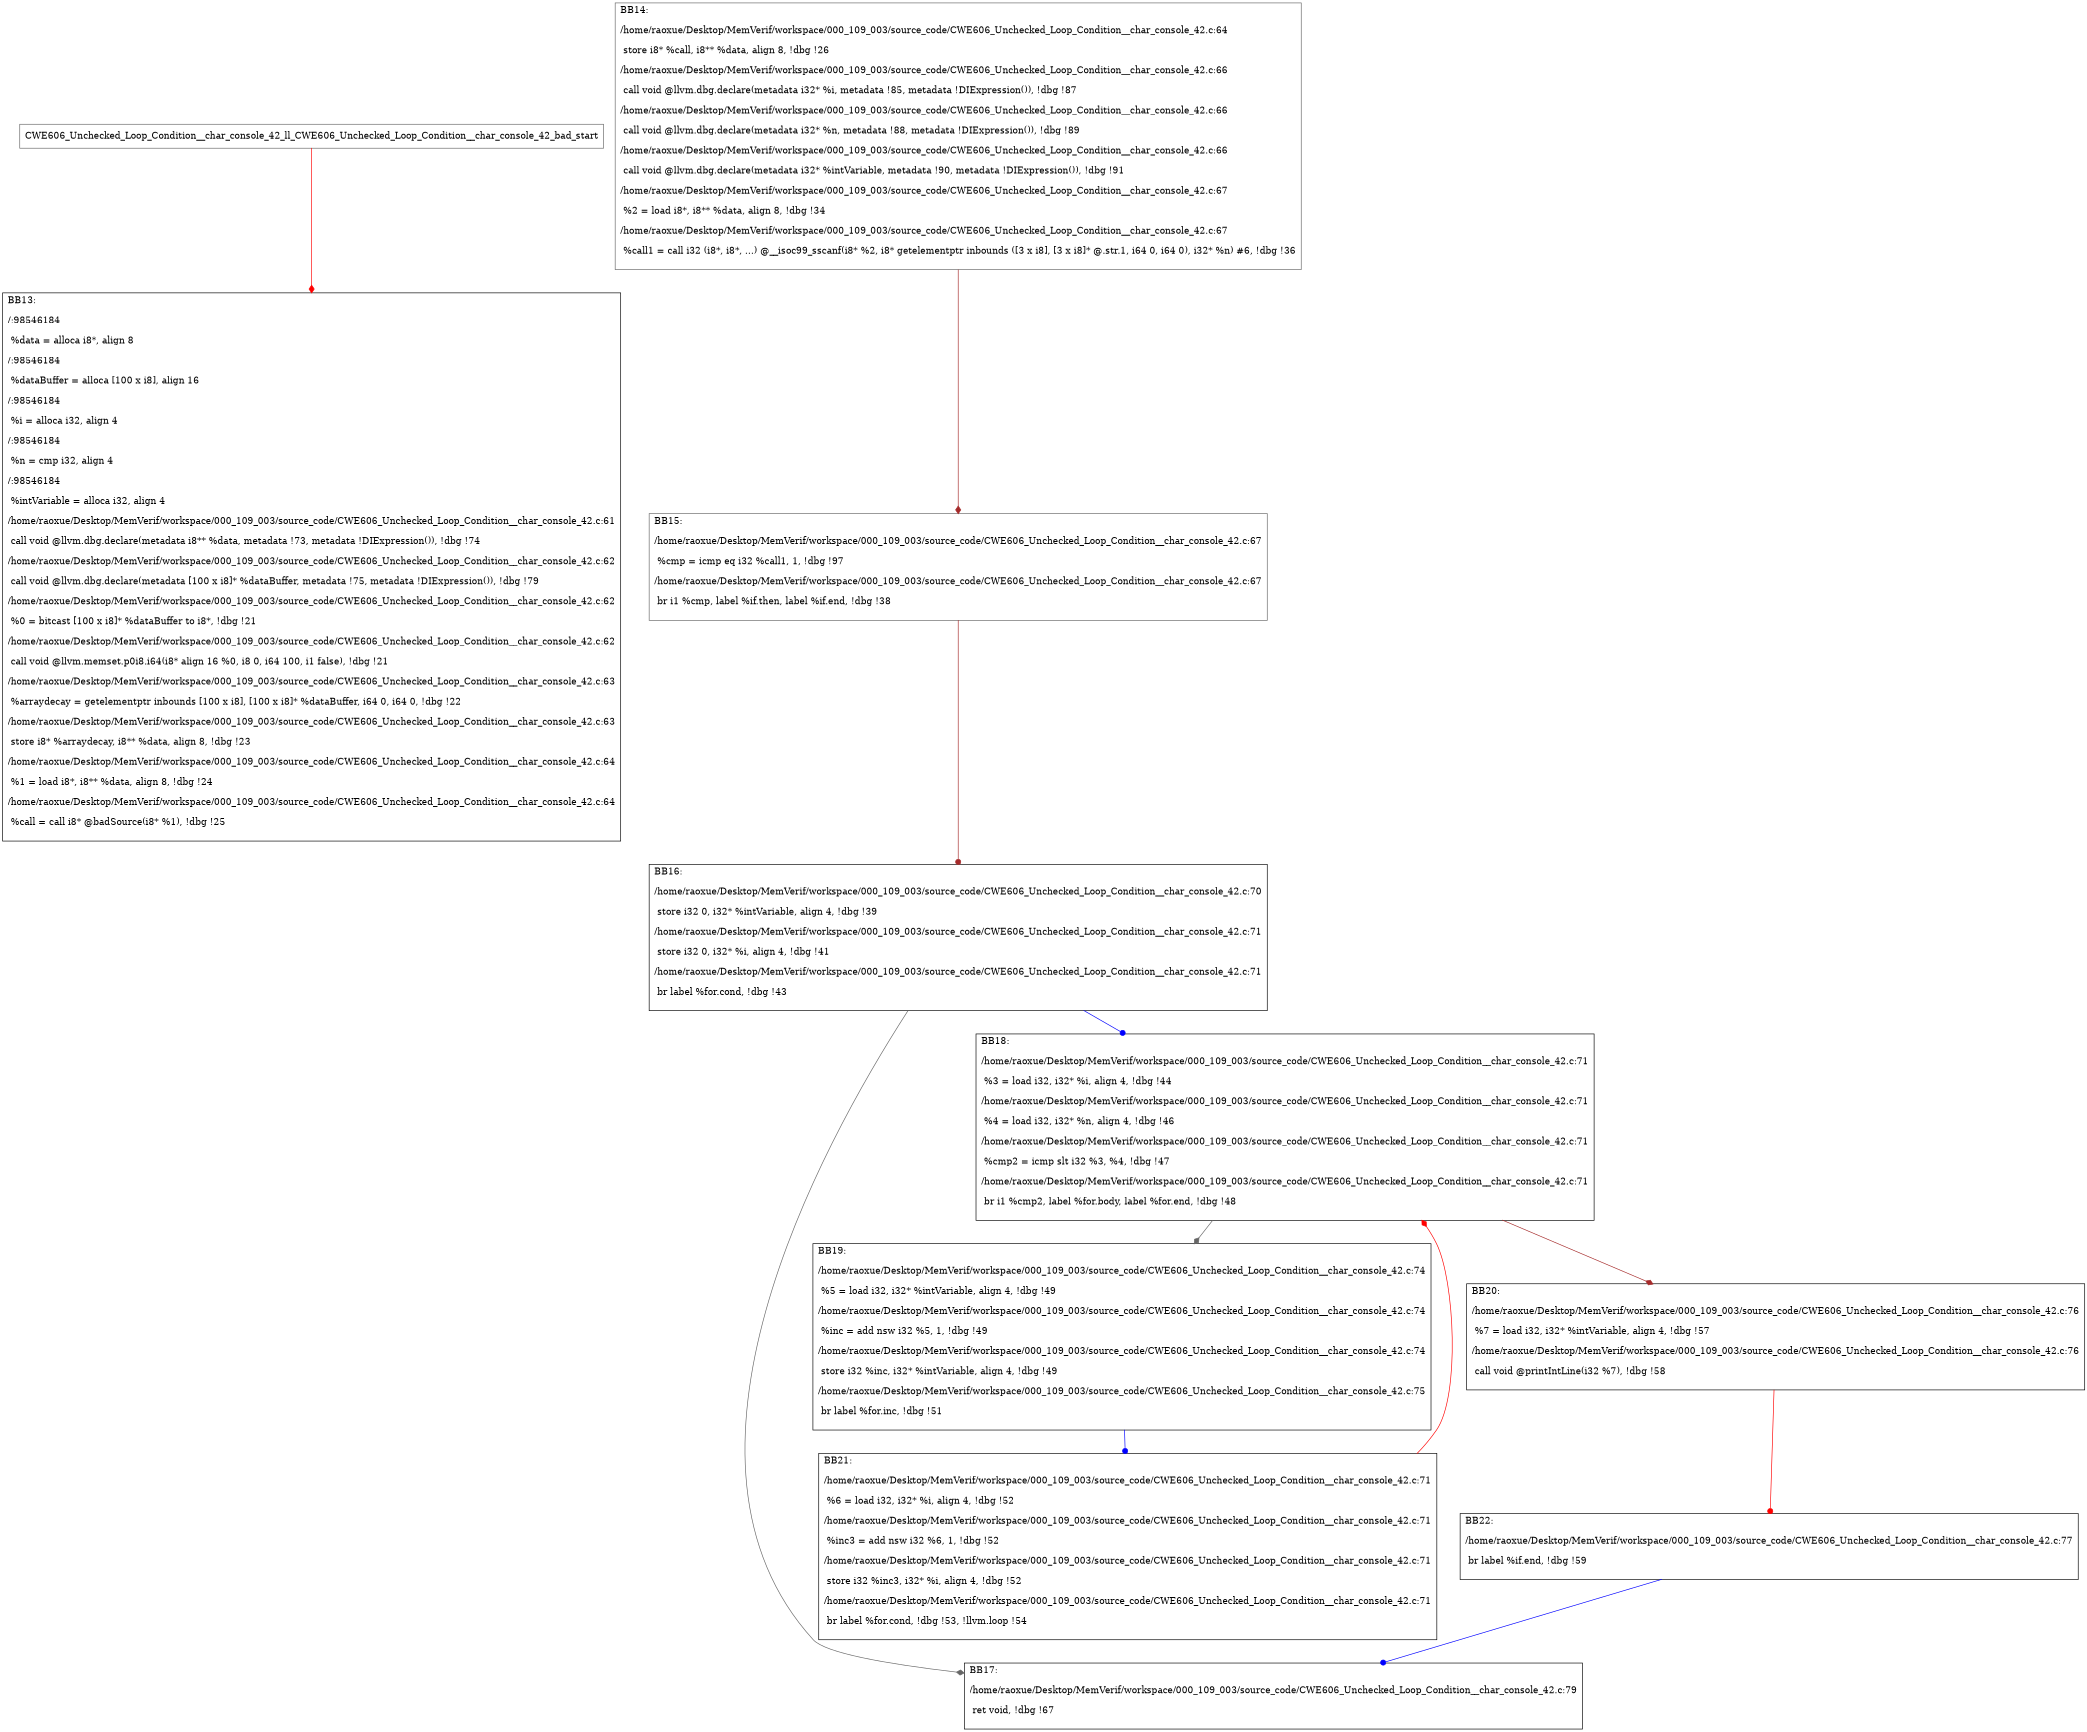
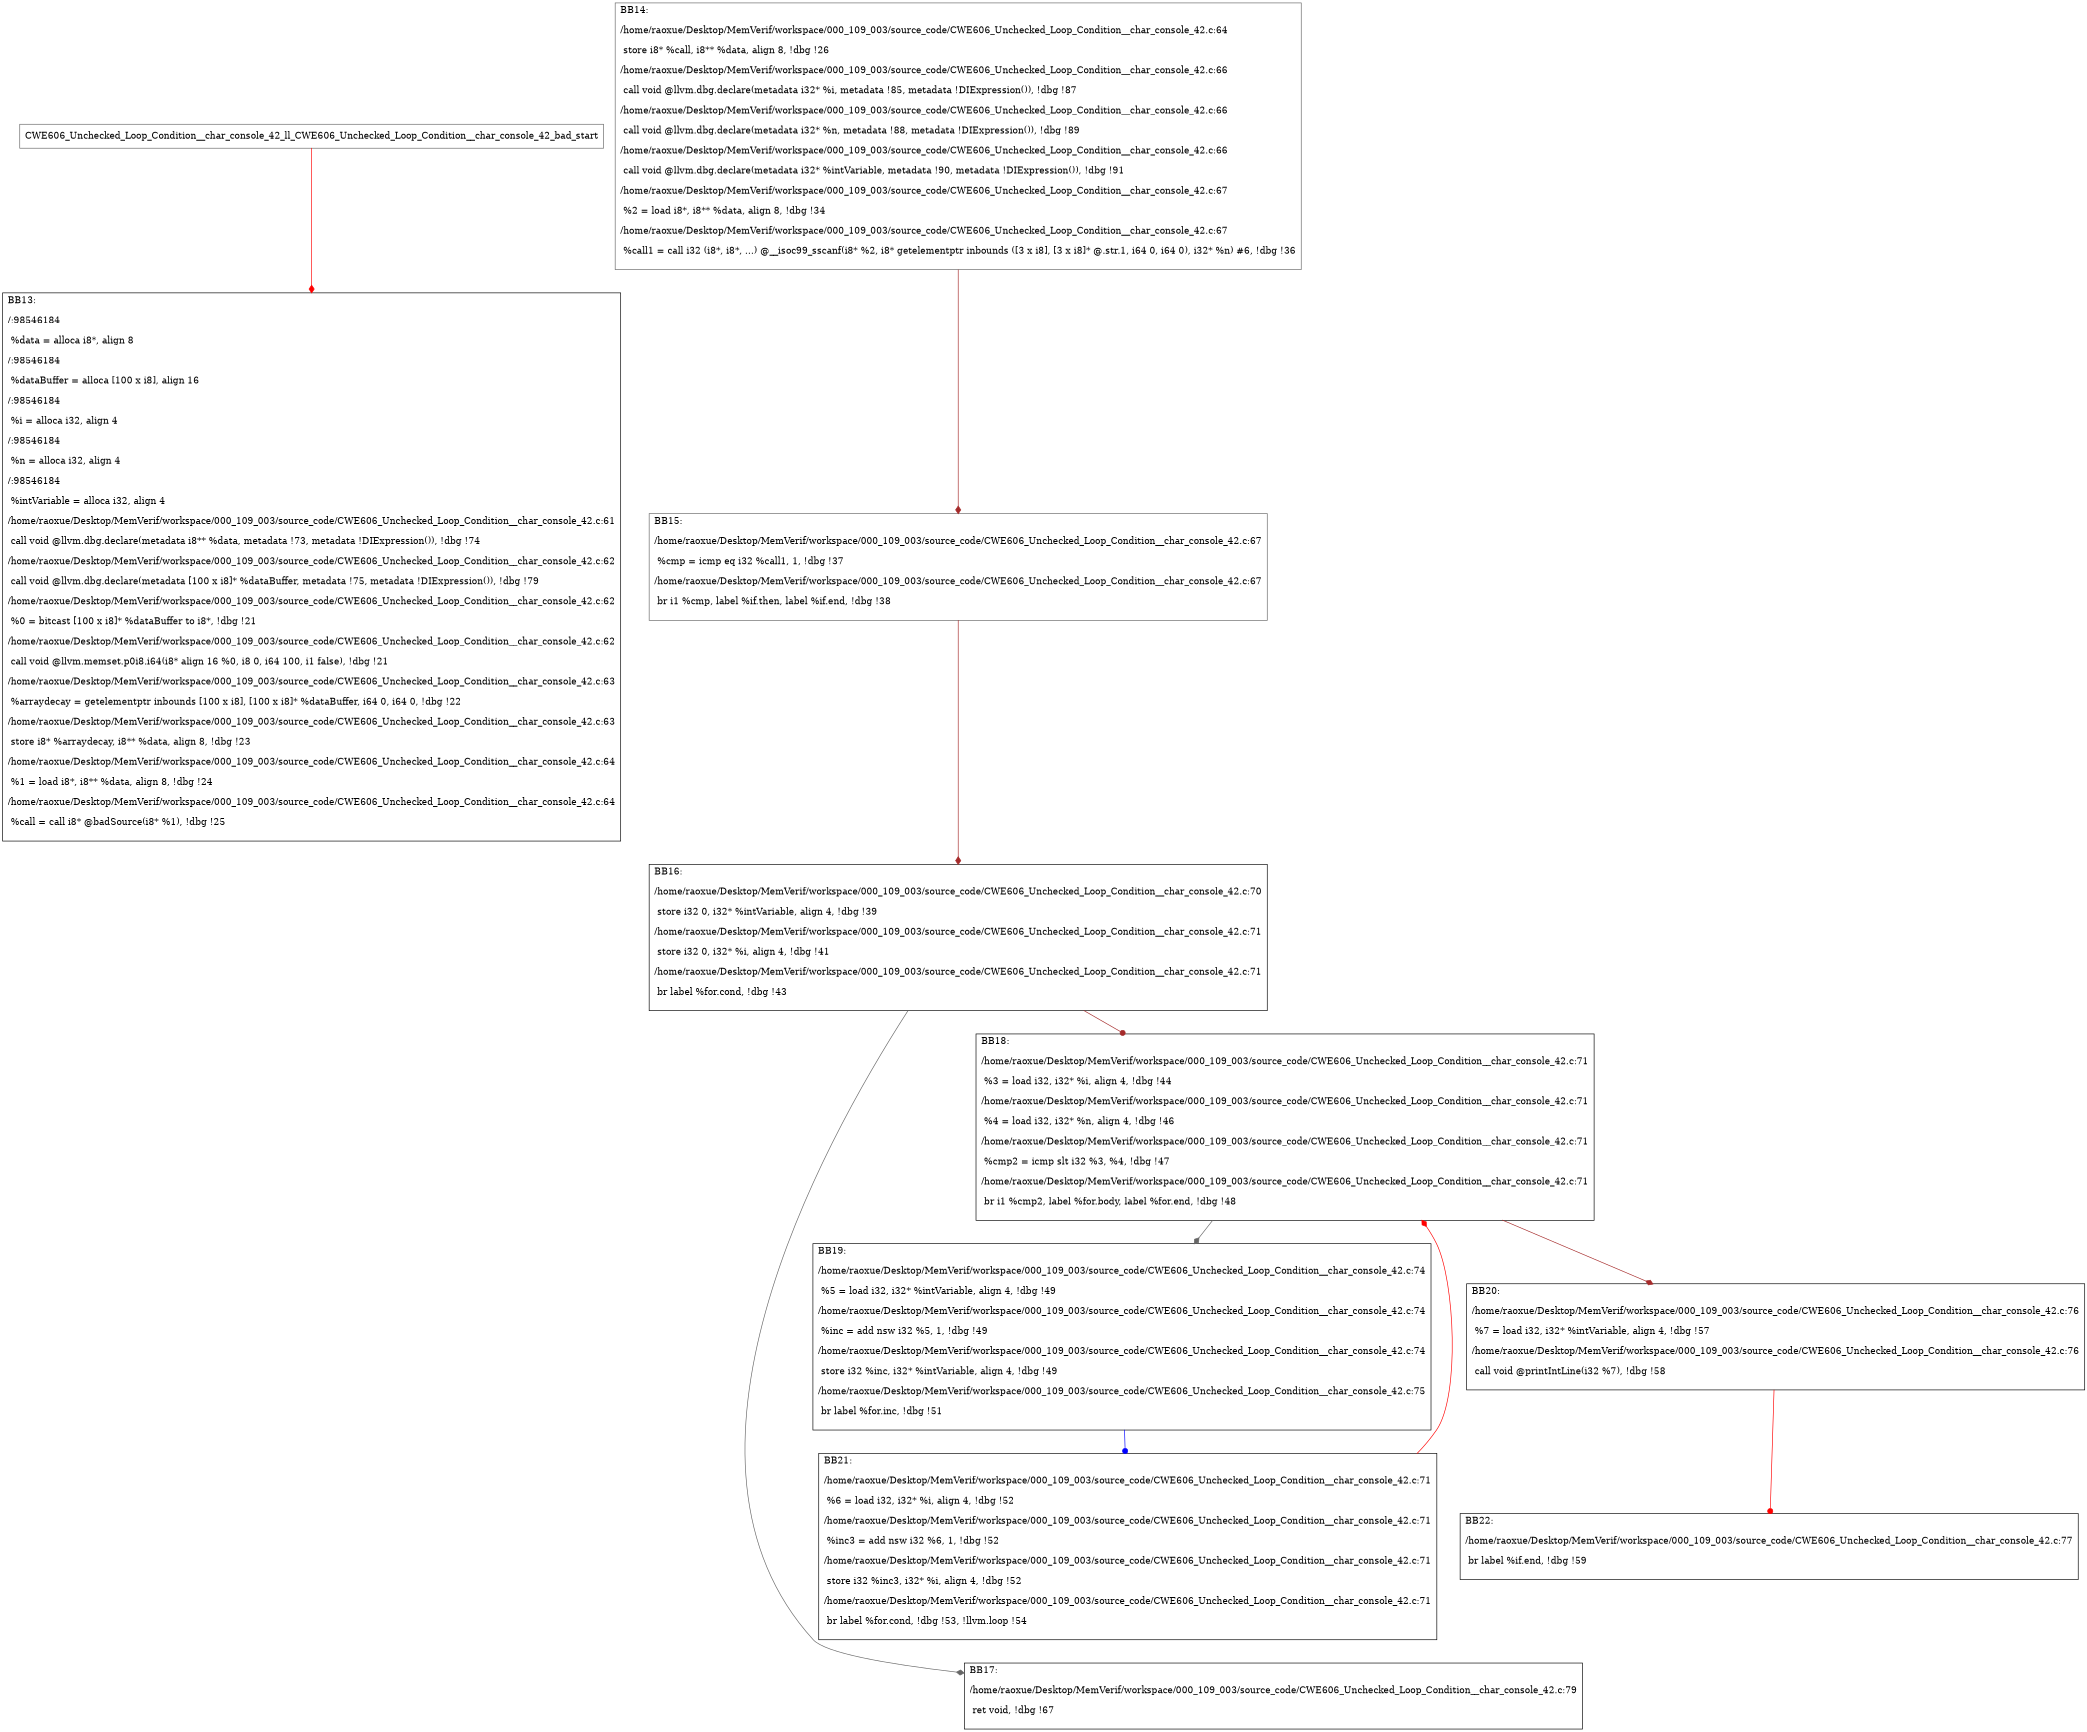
(61, 461) -> (64, 461)
(749, 561) -> (749, 561)
(958, 740) -> (958, 740)
(1102, 1021) -> (1102, 1021)
(1524, 1621) -> none
